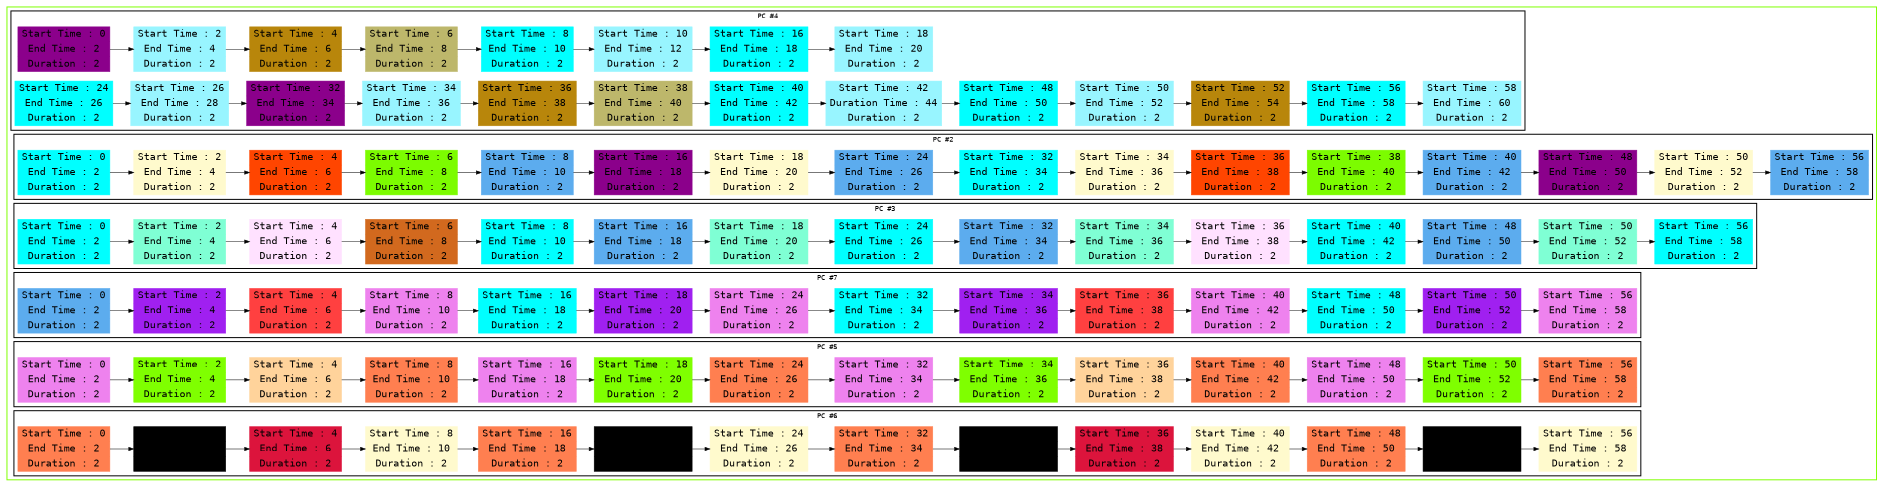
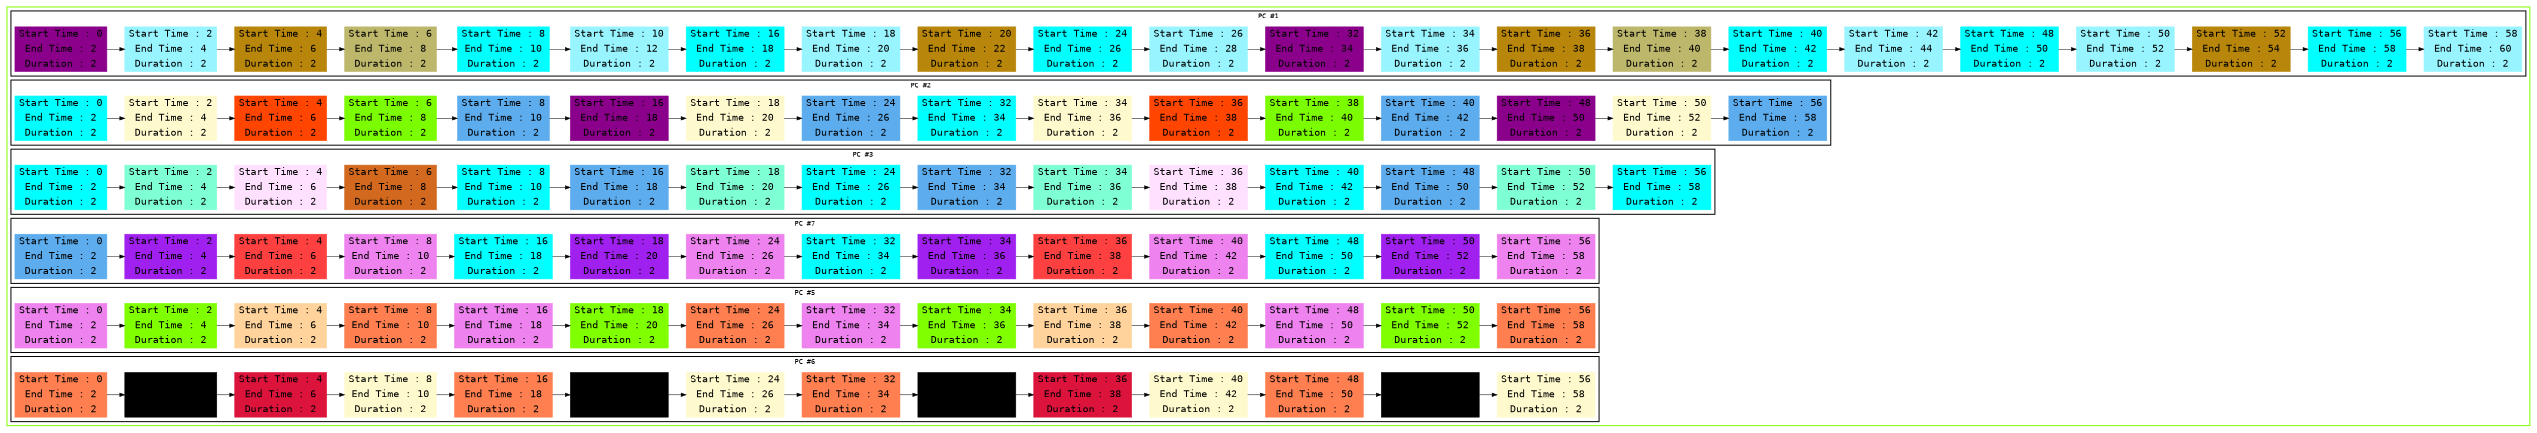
(768, 17) -> (1268, 17)
none -> (967, 49)
(884, 103) -> (1894, 49)
